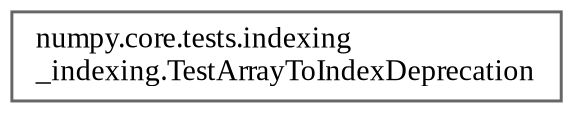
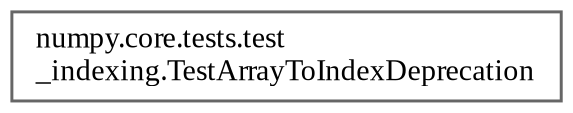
(287, 56) -> (287, 56)
